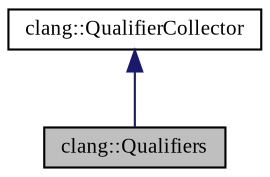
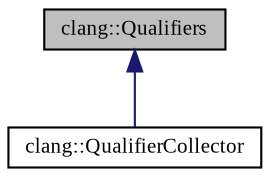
(135, 99) -> (135, 99)
